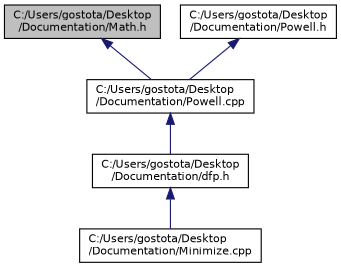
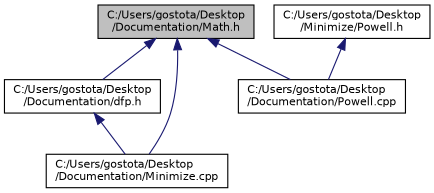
(258, 22) -> (352, 22)
none -> (173, 105)
(170, 139) -> (125, 63)
